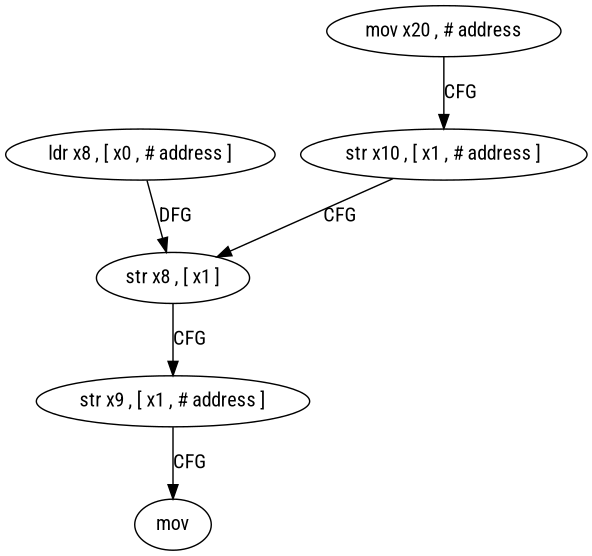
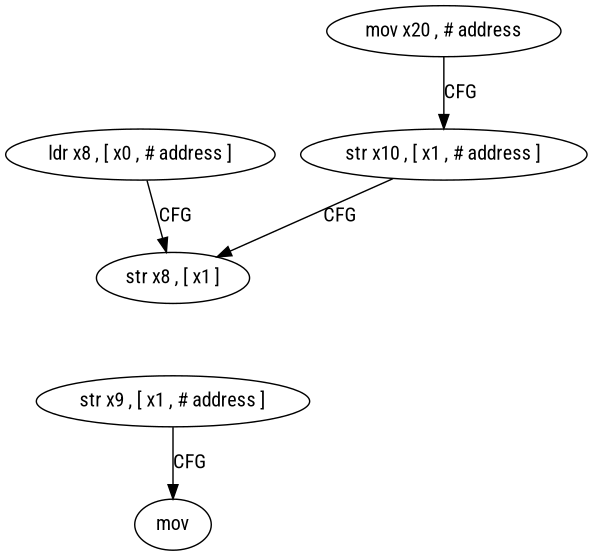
(176, 216) -> (176, 216)
(173, 333) -> none
